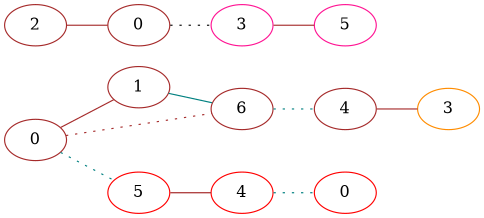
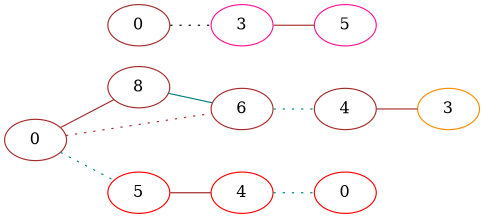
(36, 25) -> none
(139, 87) -> (139, 87)
